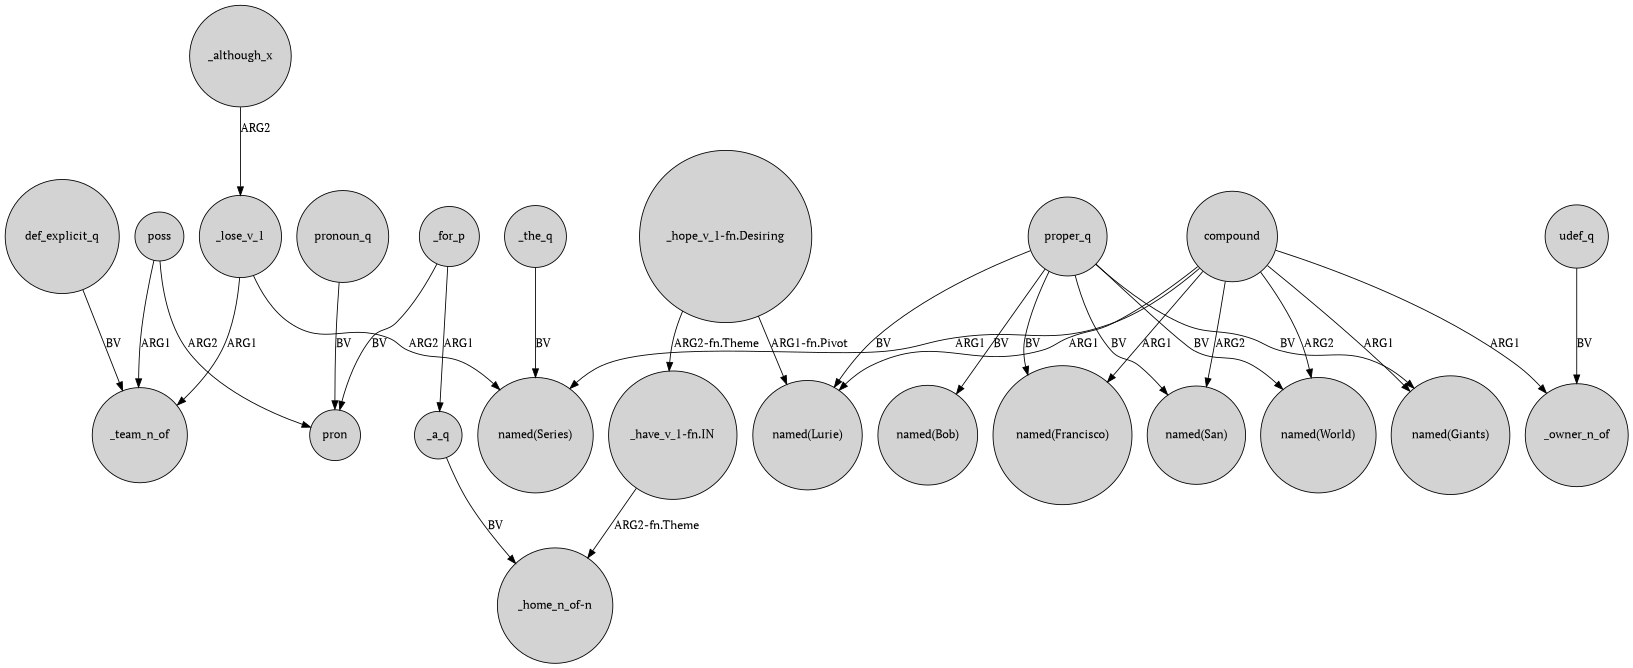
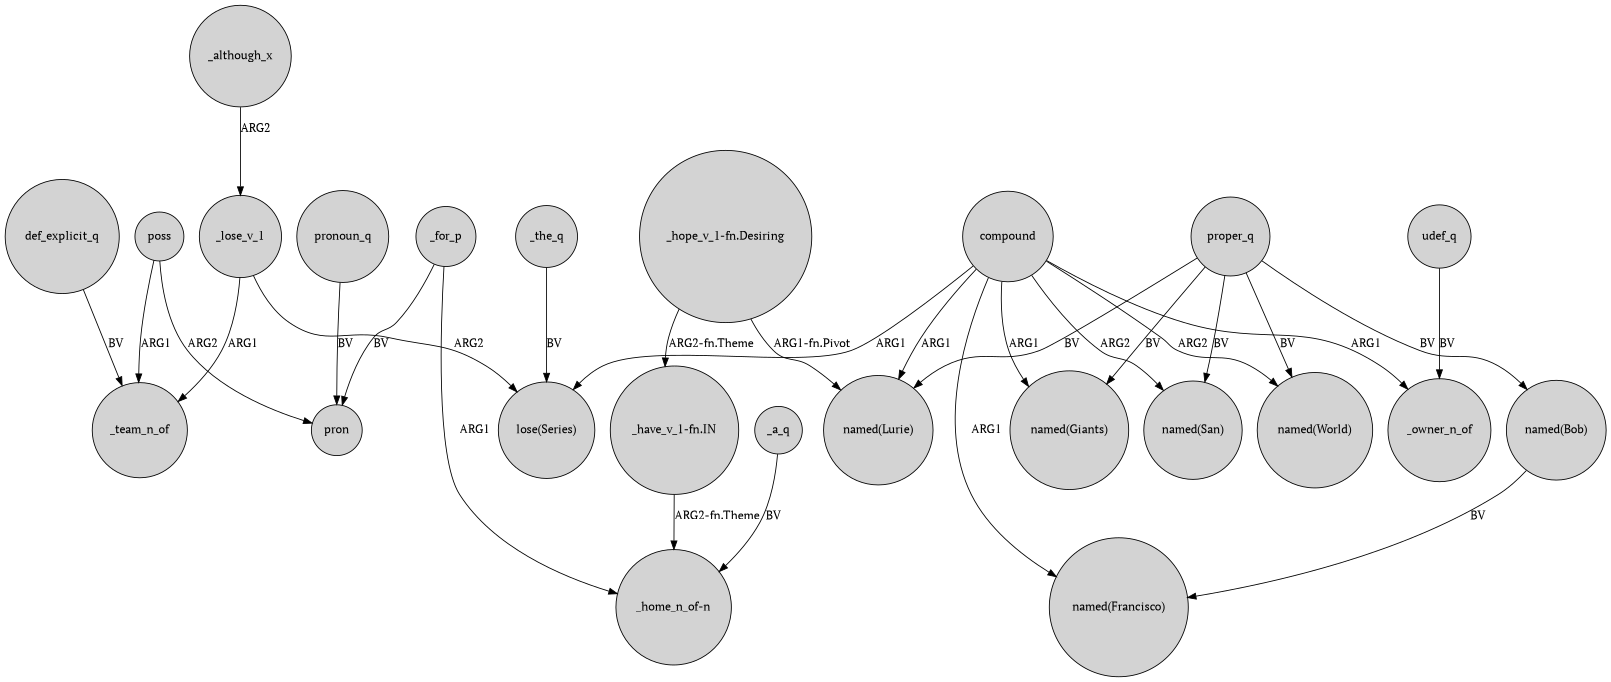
(1030, 318) -> (1370, 553)
(444, 335) -> (451, 472)
(535, 435) -> (547, 430)
